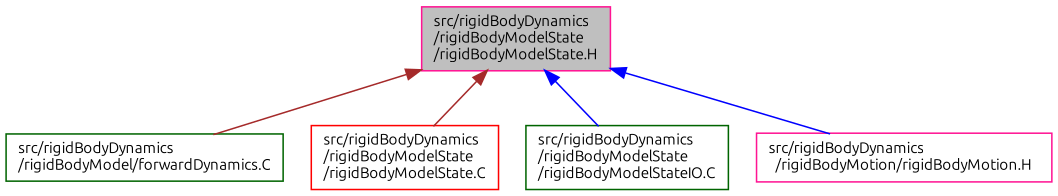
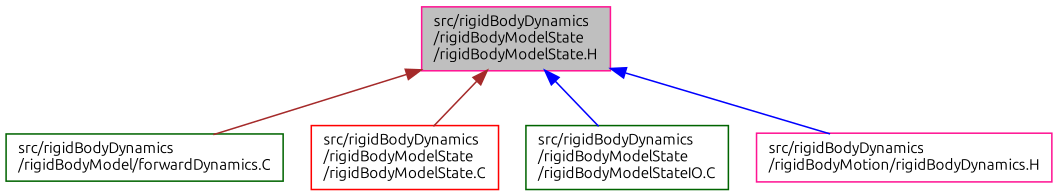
(904, 158) -> (904, 158)
